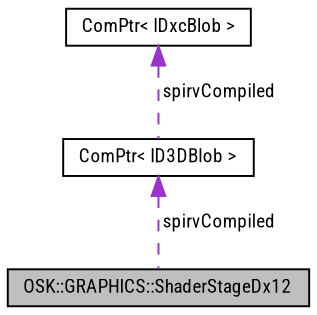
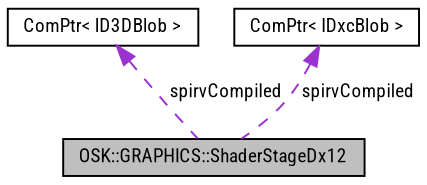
(158, 102) -> (281, 106)
